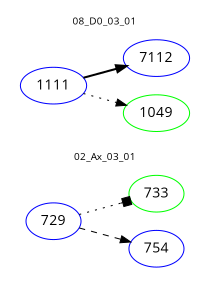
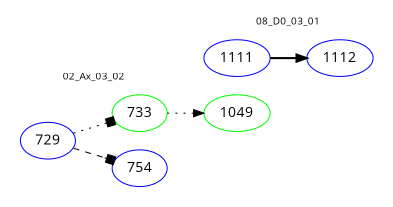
(156, 58) -> (340, 58)
(100, 98) -> (182, 113)
(105, 158) -> (94, 77)
(100, 234) -> (89, 153)
